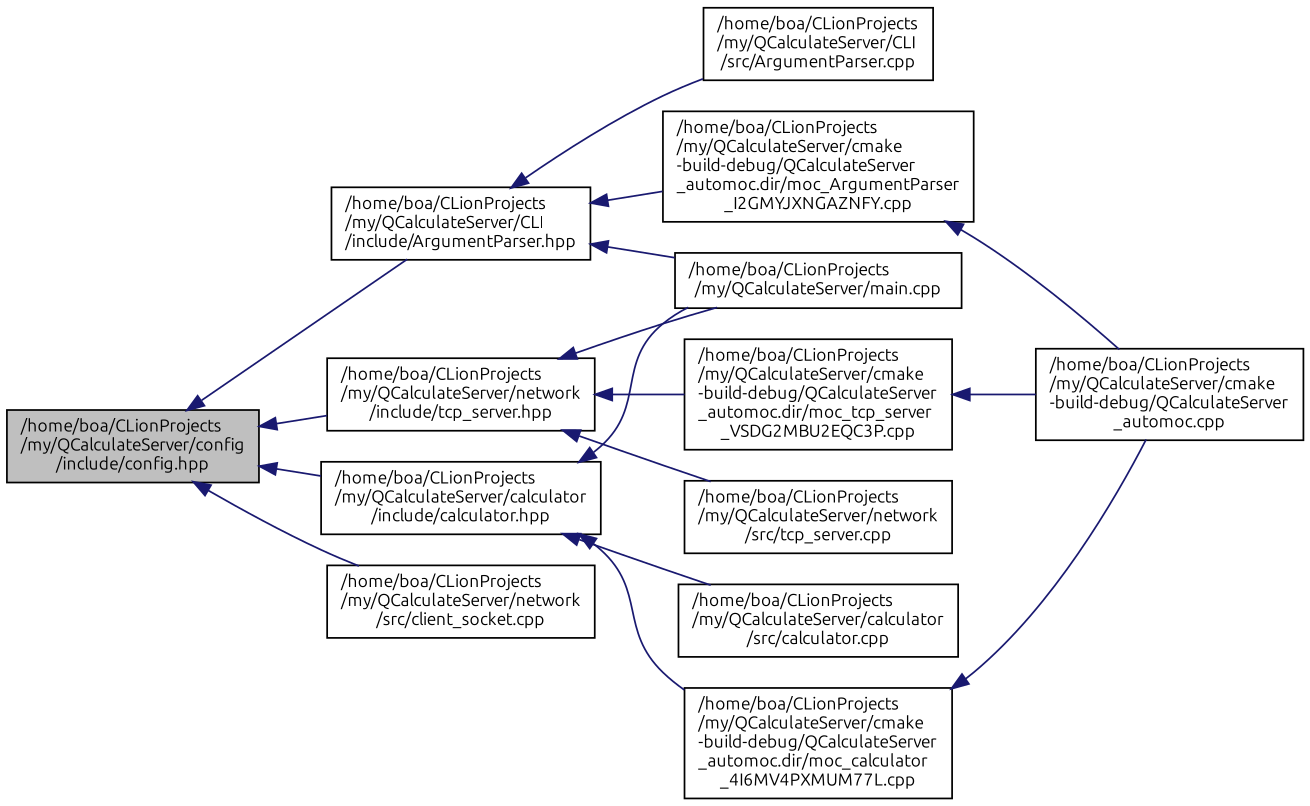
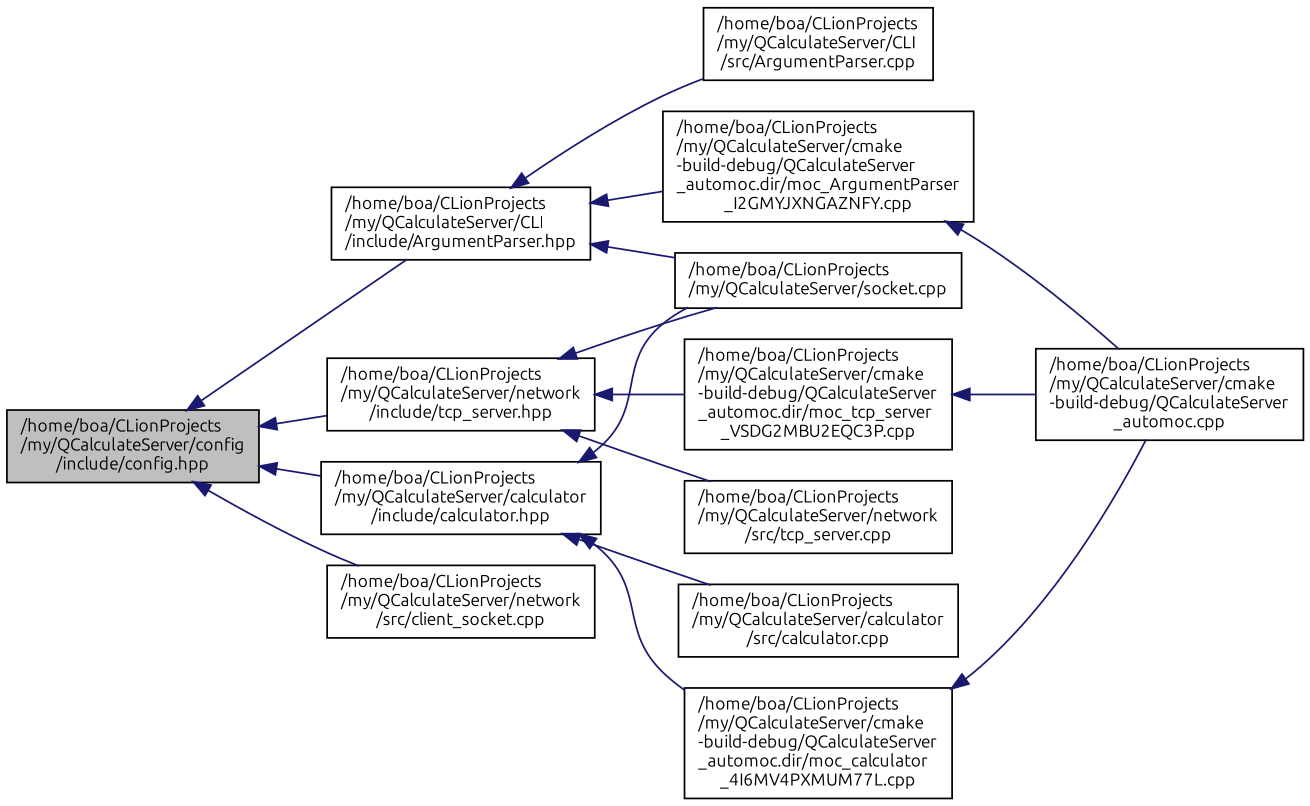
(818, 281) -> (818, 281)
